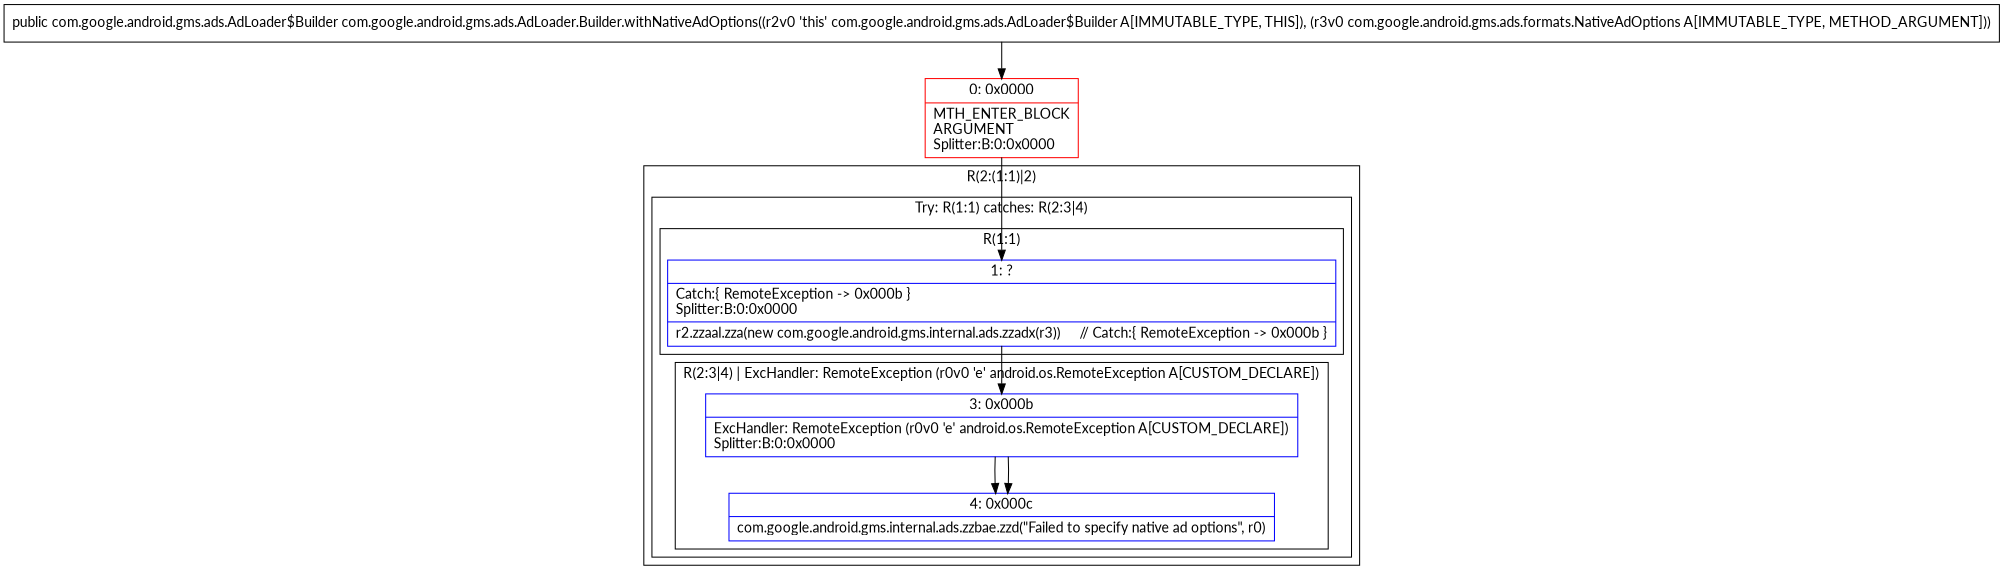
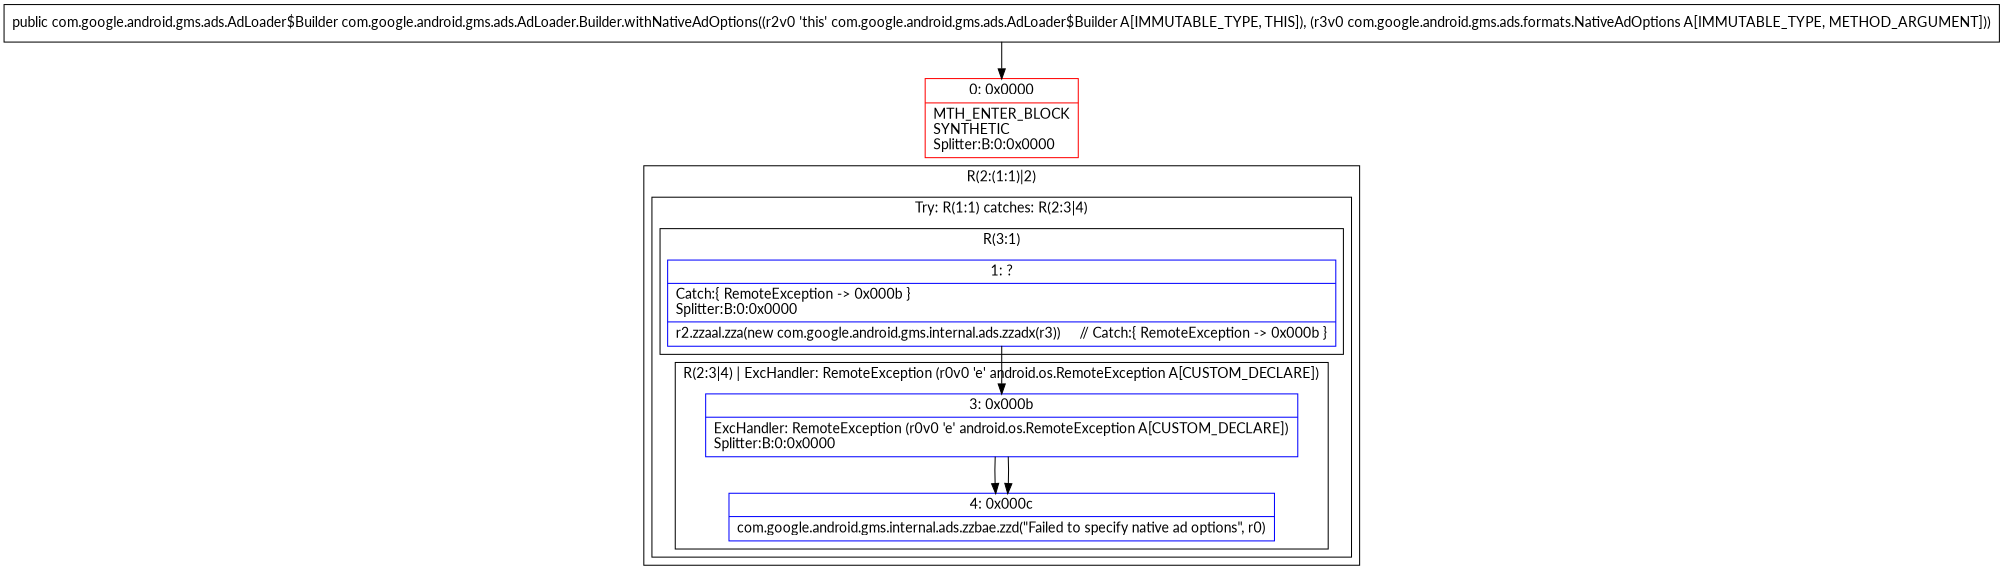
(974, 130) -> (972, 130)
(1002, 204) -> none
(1002, 240) -> (1002, 240)
